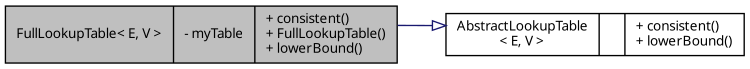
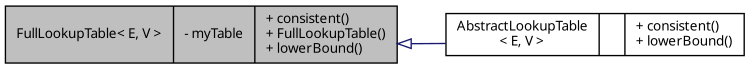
(415, 25) -> (429, 44)
